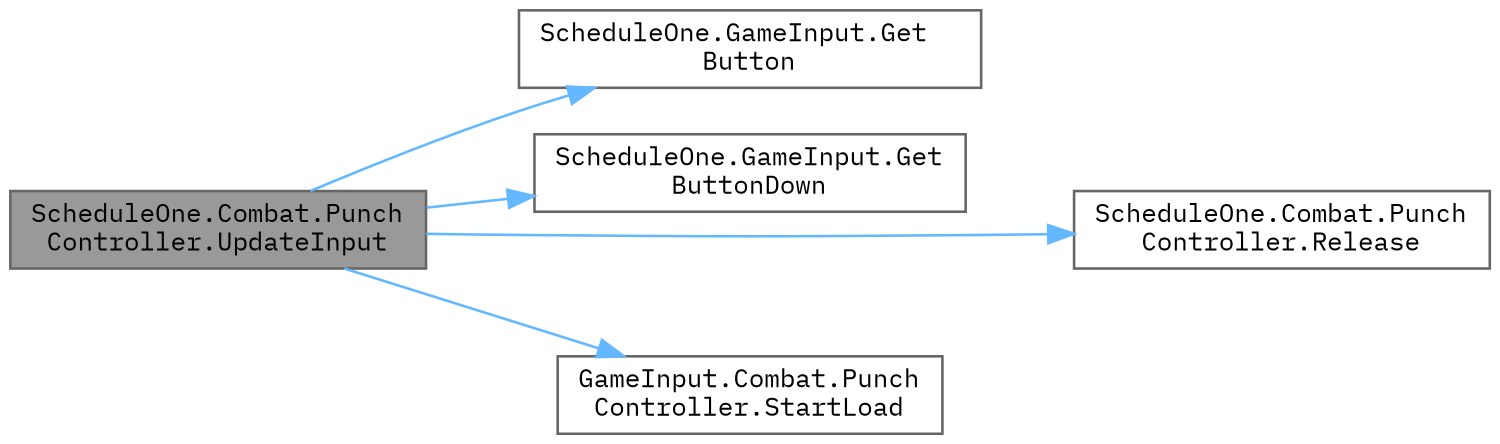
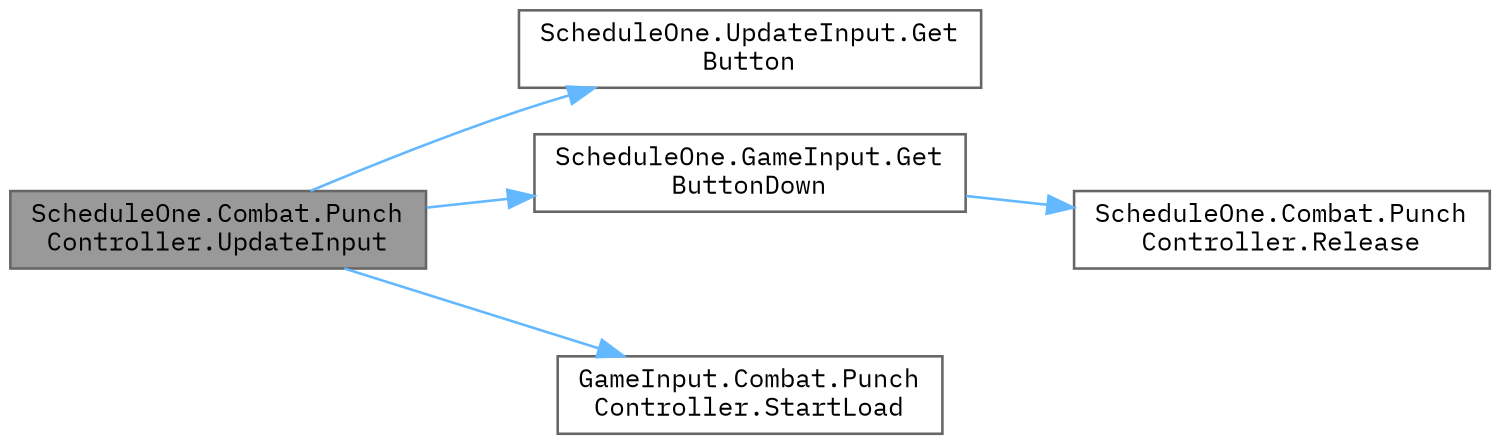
(750, 49) -> (750, 49)
(737, 236) -> (1007, 200)
